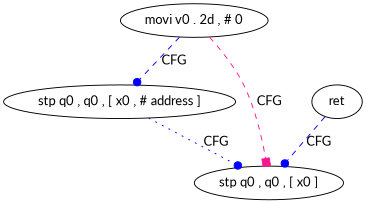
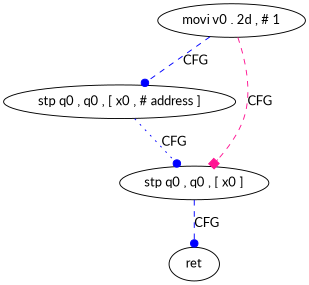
(194, 21) -> (232, 21)
(306, 139) -> (194, 220)
